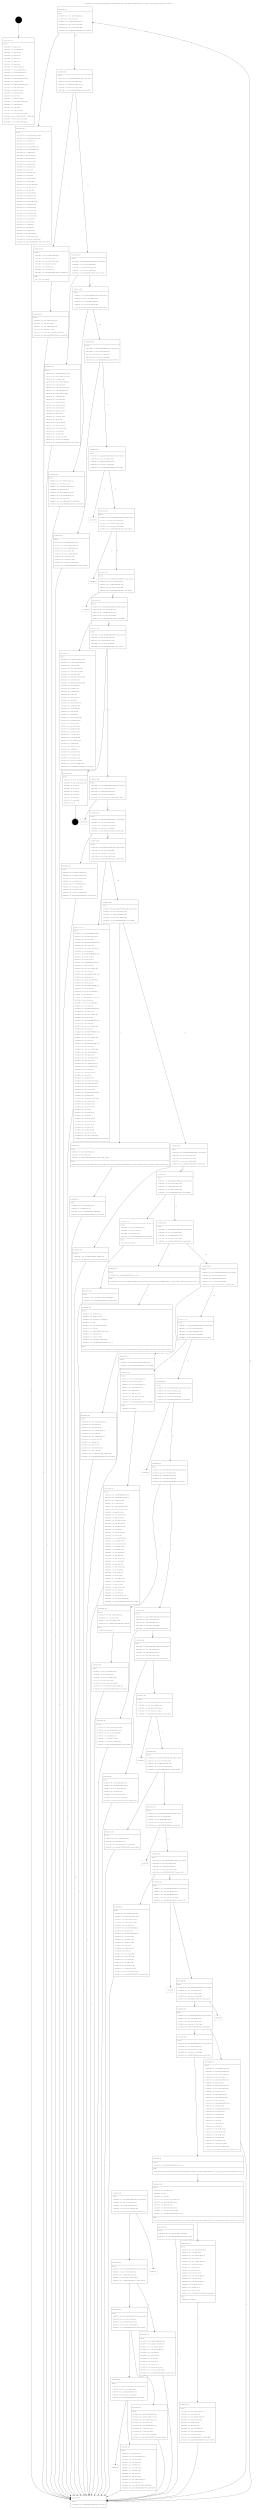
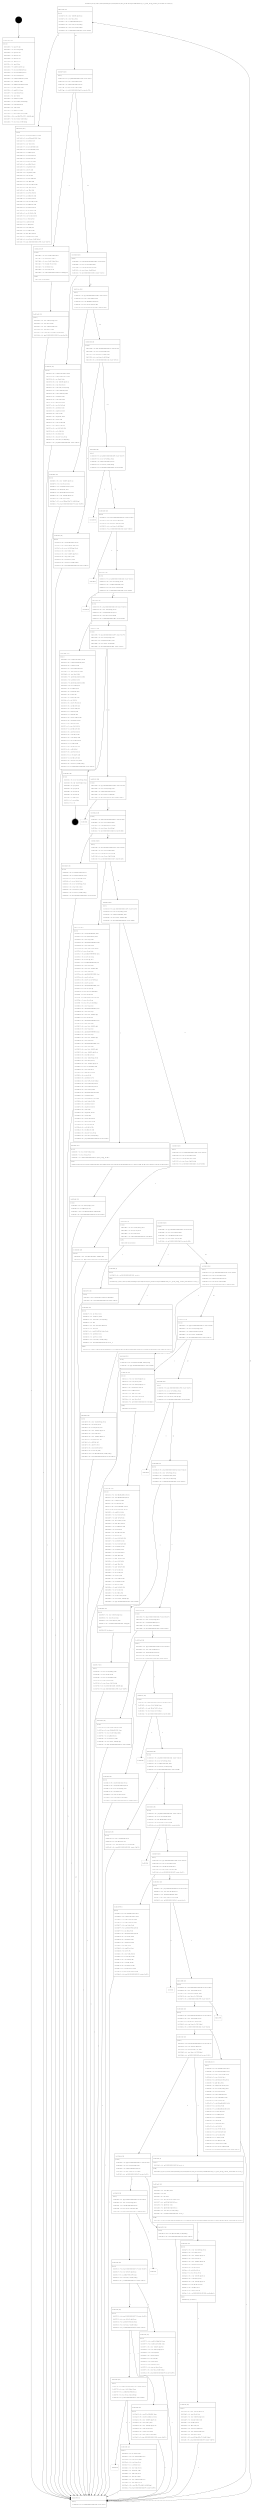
(175, 1183) -> none
none -> (133, 2165)
